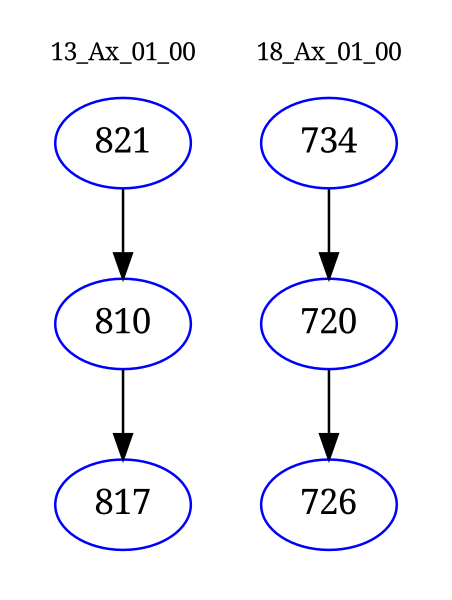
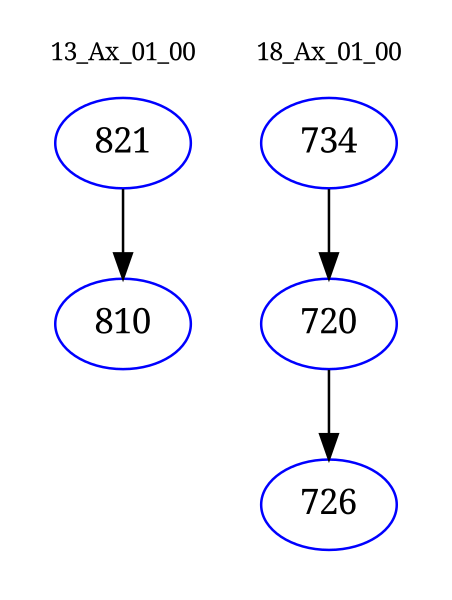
(123, 505) -> none
